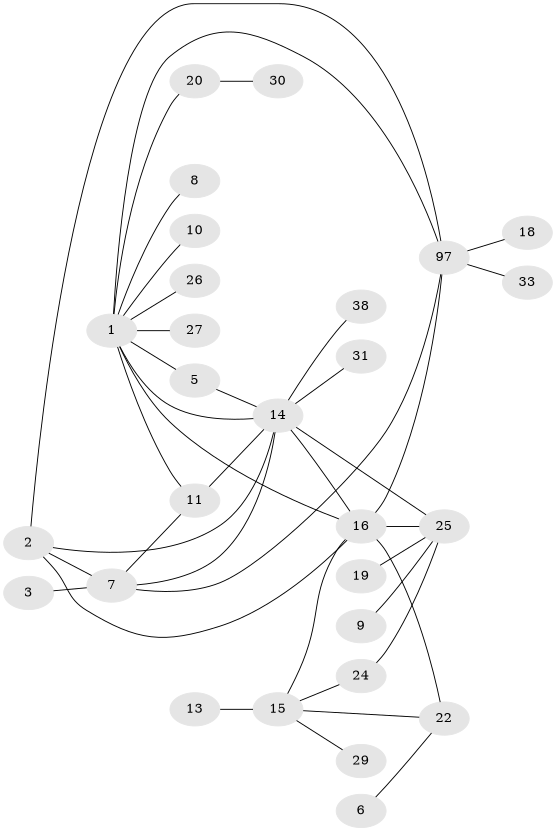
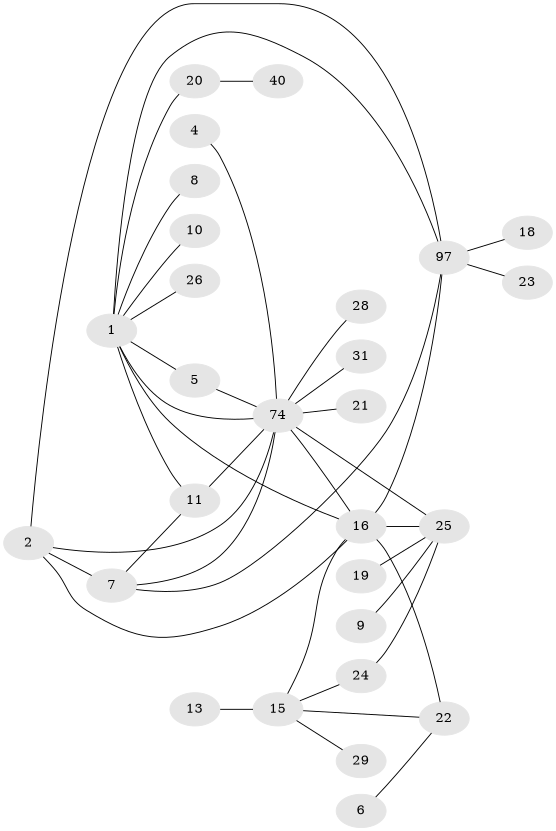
(278, 81) -> (278, 81)
none -> (195, 131)
(527, 283) -> (527, 283)
(361, 307) -> (361, 307)
(195, 331) -> none
none -> (361, 406)
(278, 416) -> (278, 416)
(29, 593) -> none
